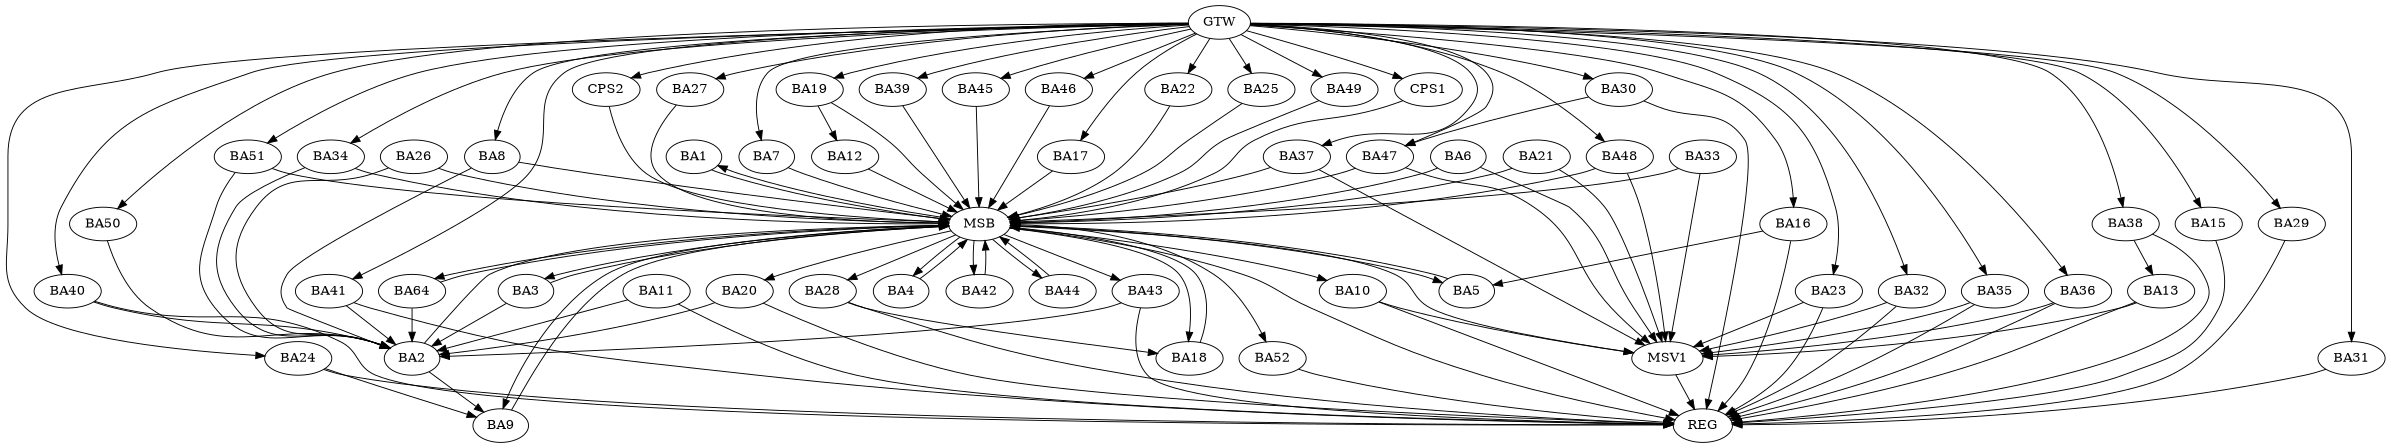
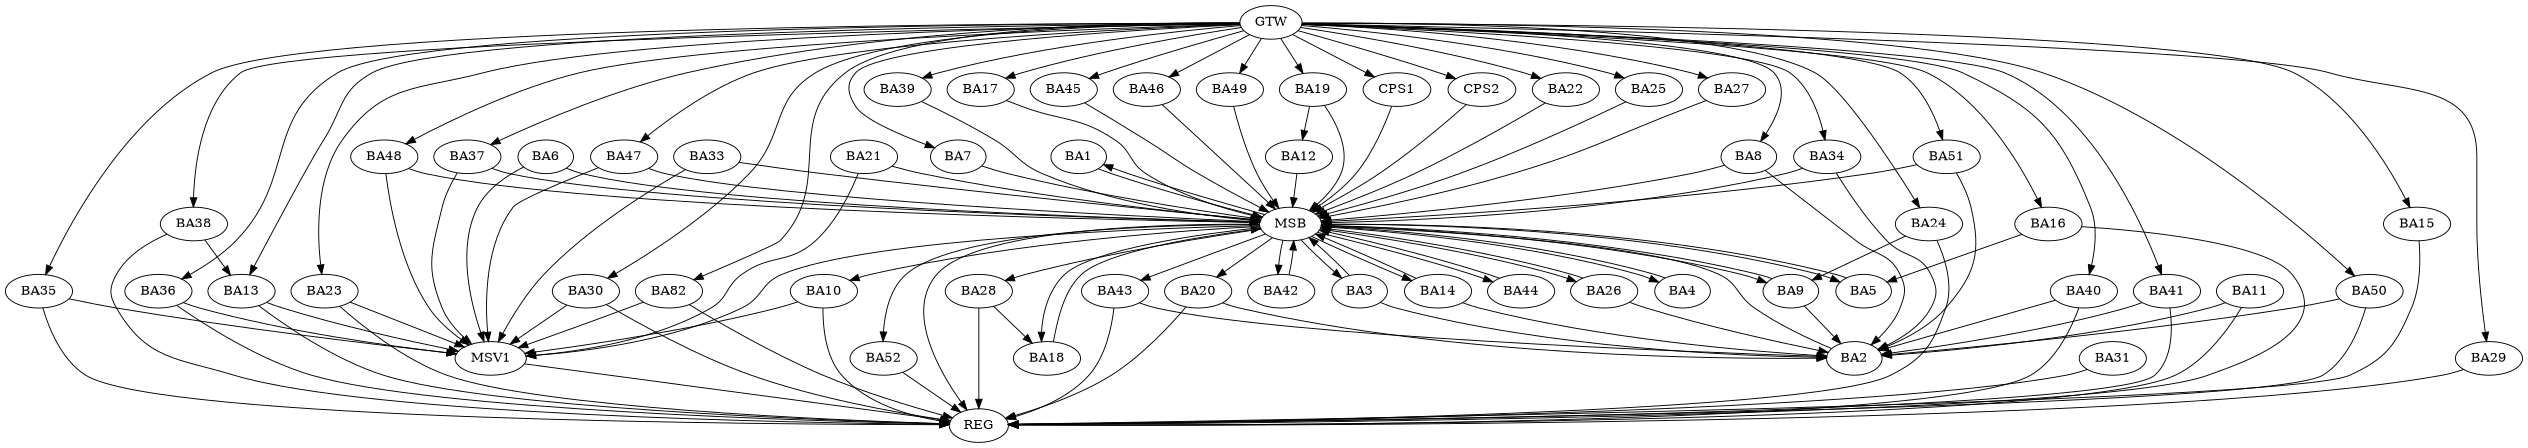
(2108, 65) -> (417, 61)
(1501, 118) -> (542, 322)
none -> (1445, 249)
(412, 291) -> (1438, 291)
(1912, 291) -> (669, 291)
(443, 382) -> (1819, 321)
none -> (1712, 412)
